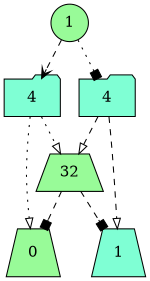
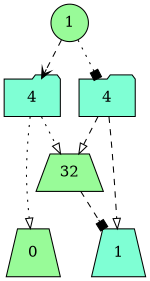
(55, 205) -> none
